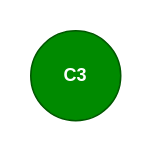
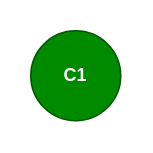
(76, 76) -> (76, 76)
